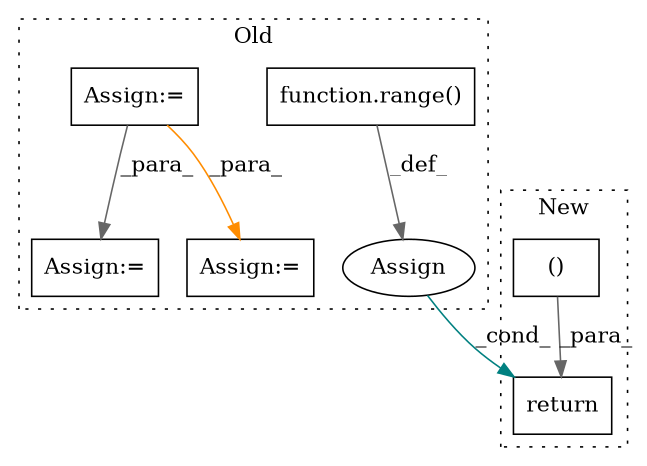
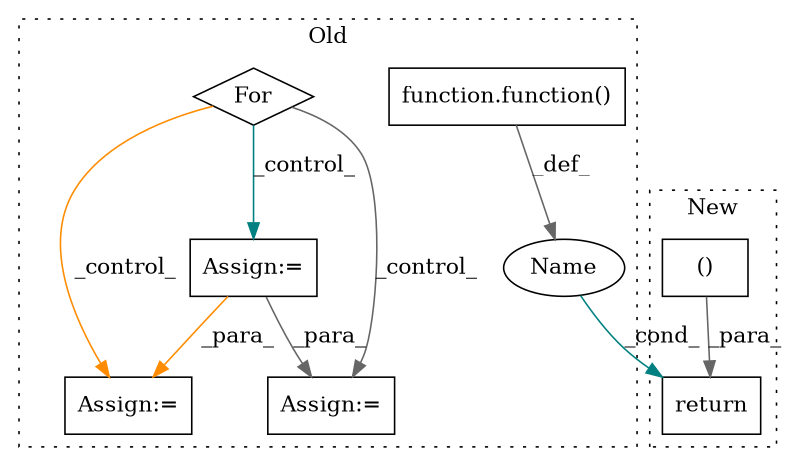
none -> (254, 97)
(371, 97) -> (507, 97)
(409, 268) -> (564, 268)
